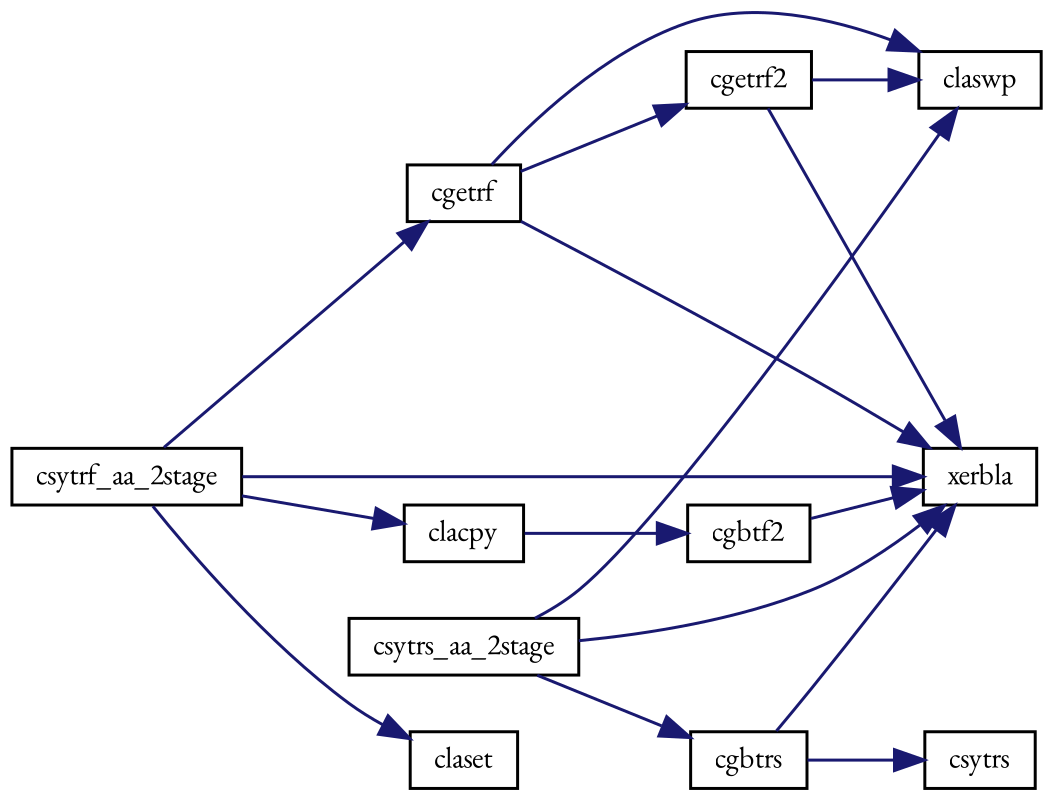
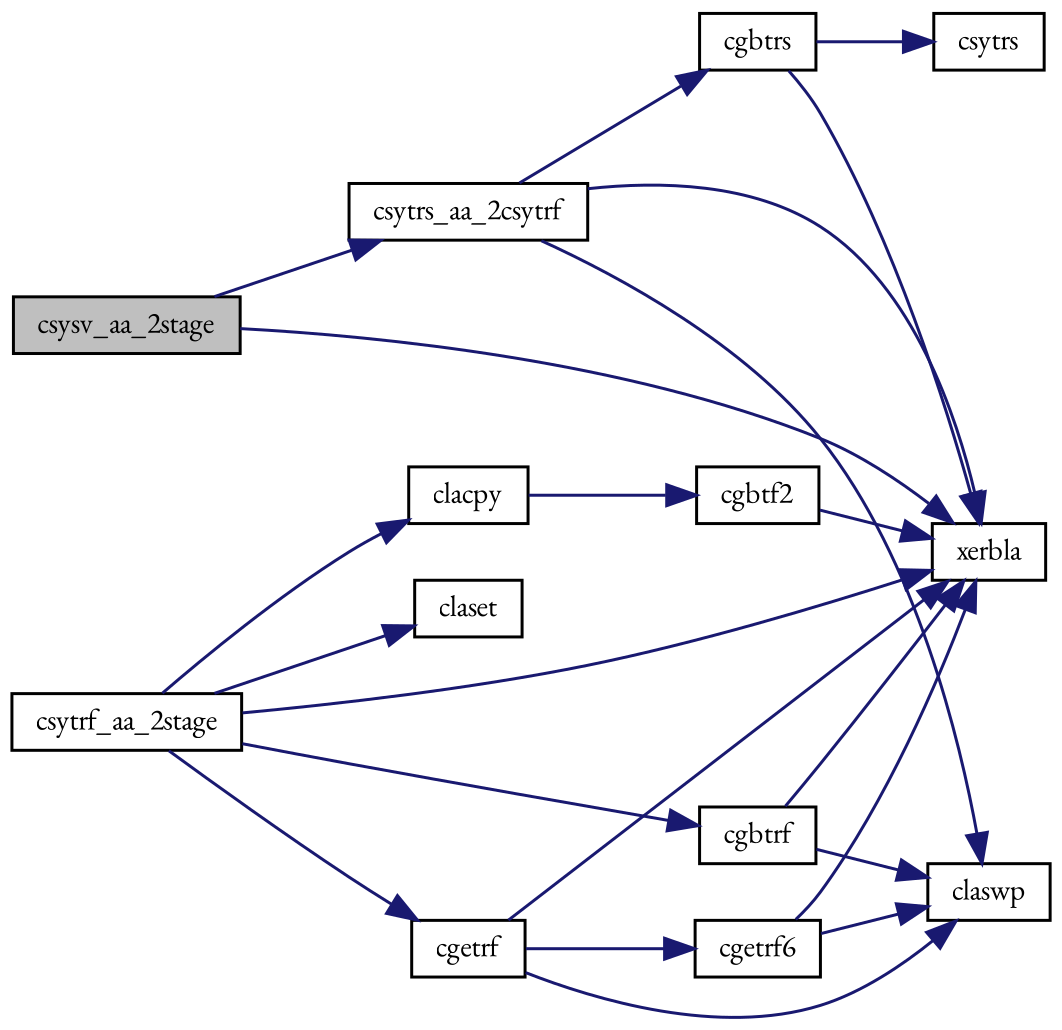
(749, 80) -> (758, 949)
none -> (127, 325)
(464, 647) -> (468, 212)
none -> (758, 835)
